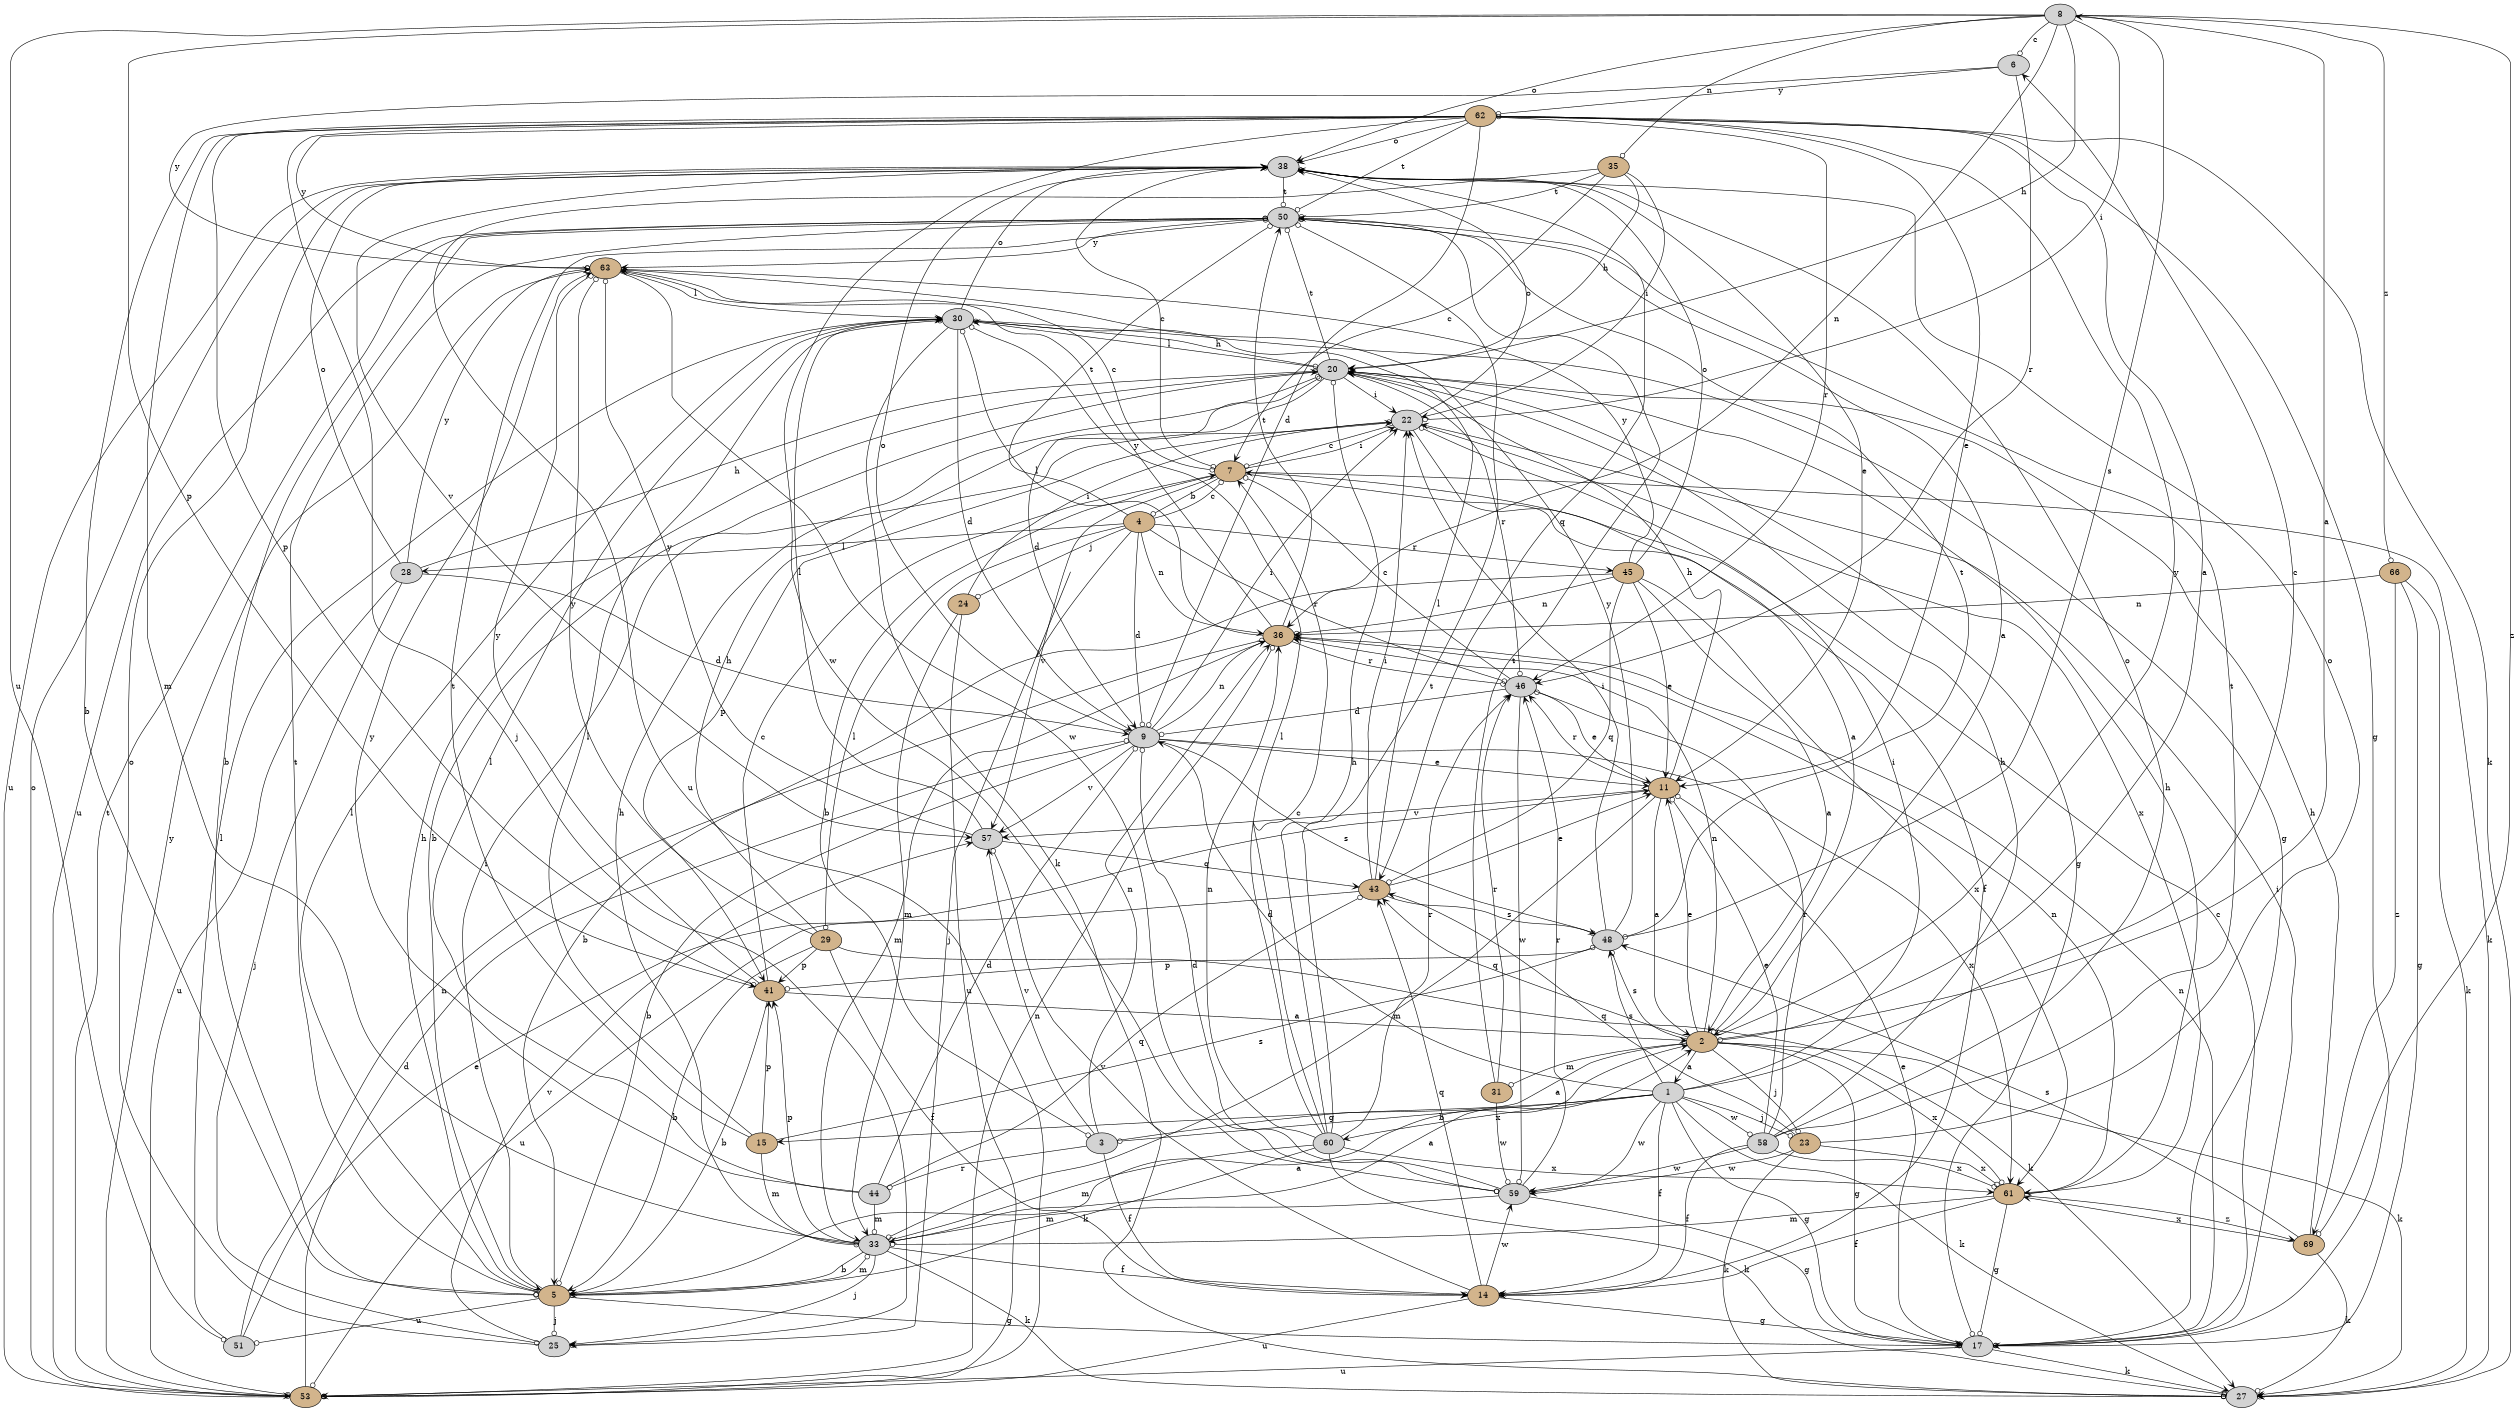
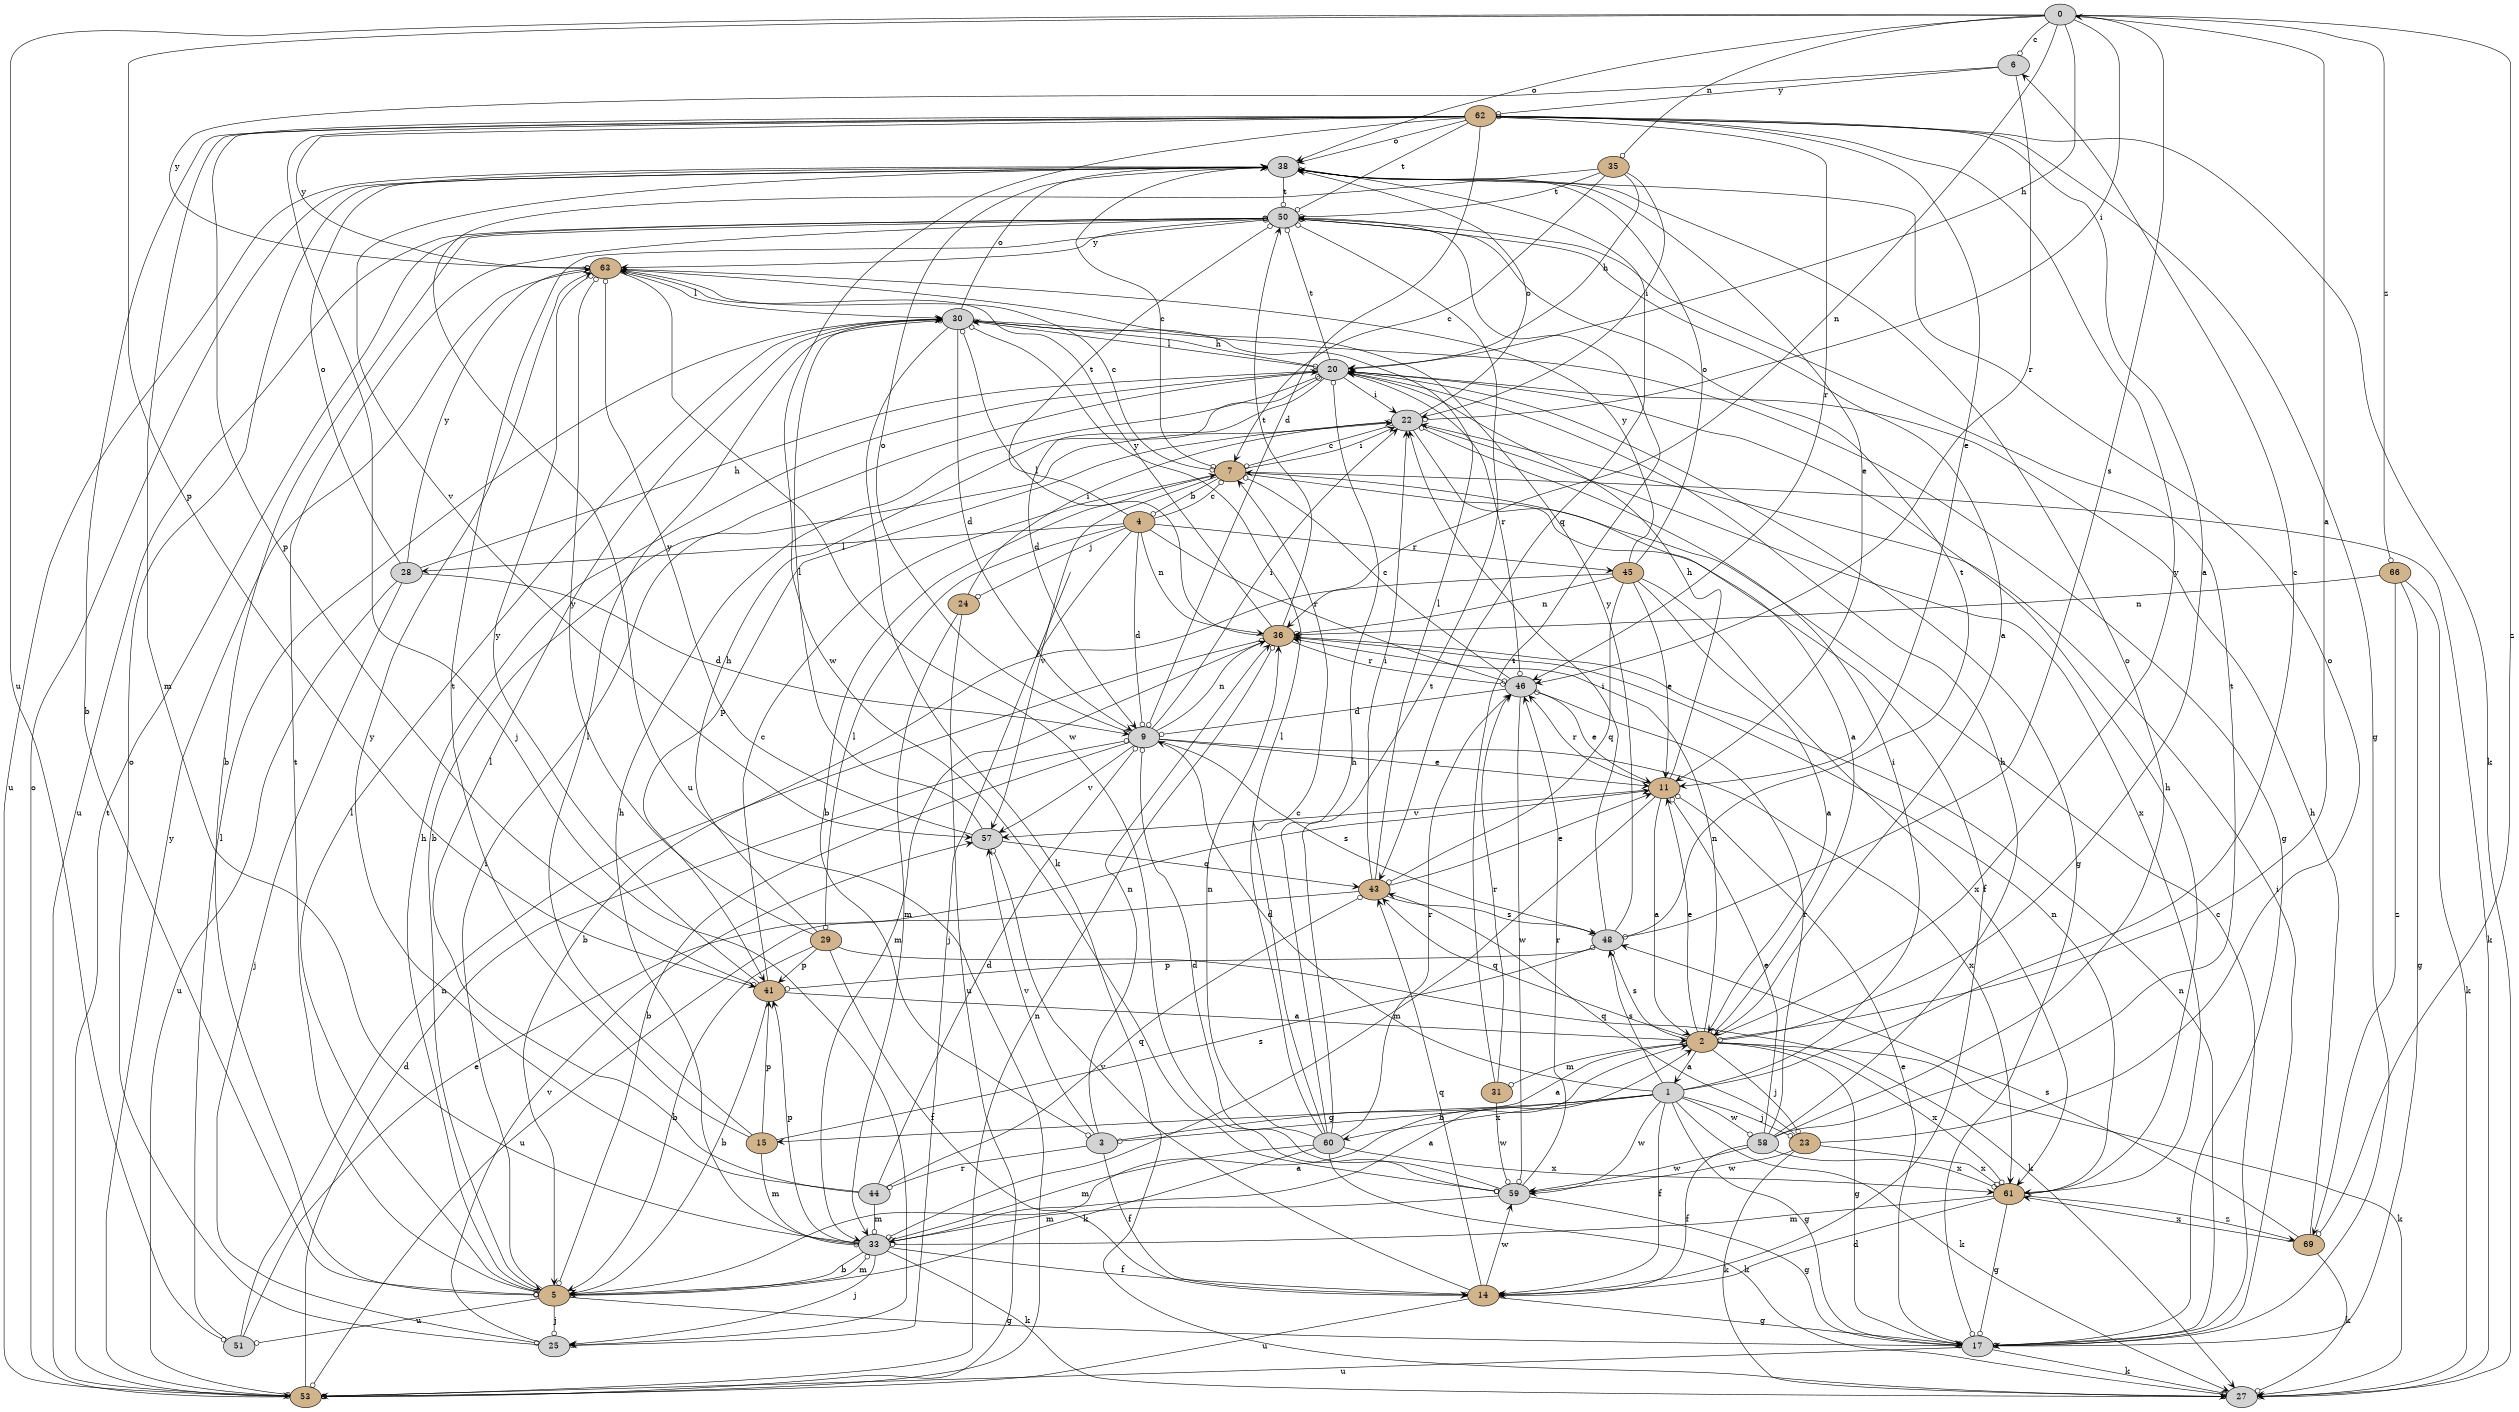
(2060, 15) -> (2060, 15)
(1856, 1245) -> (1856, 1245)
(1535, 1392) -> (1535, 1392)
